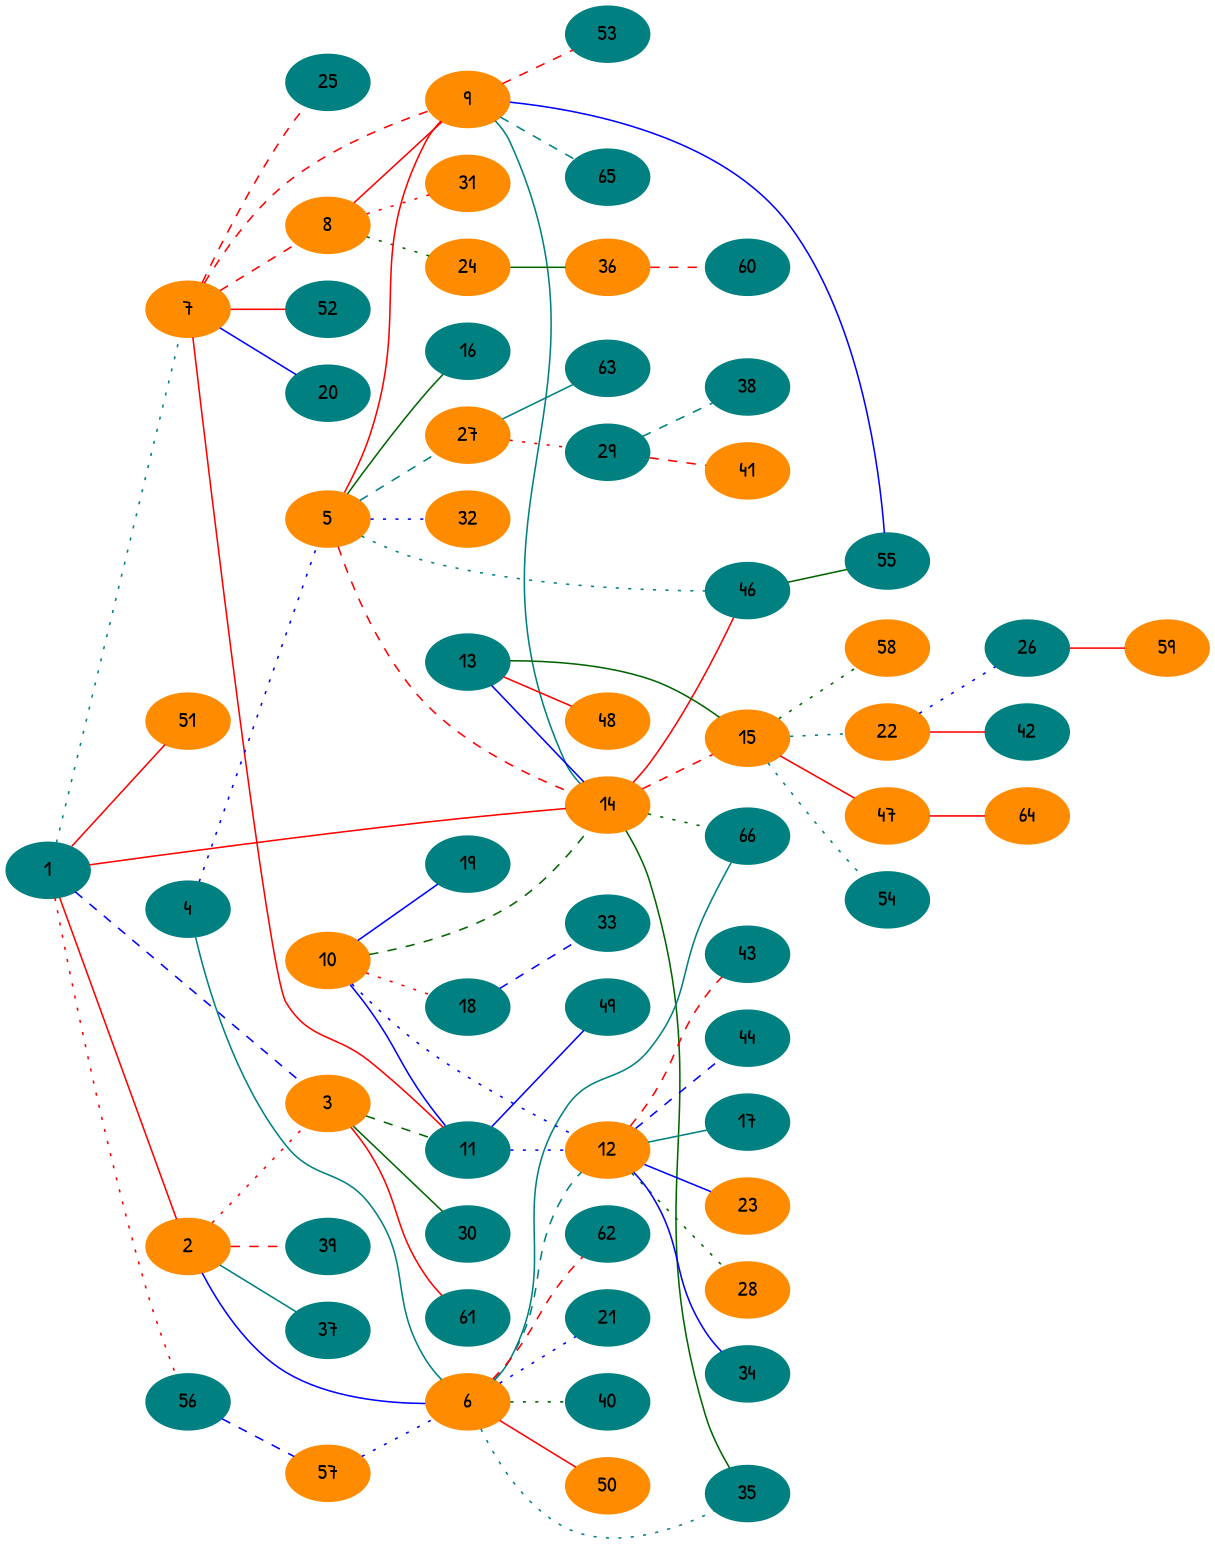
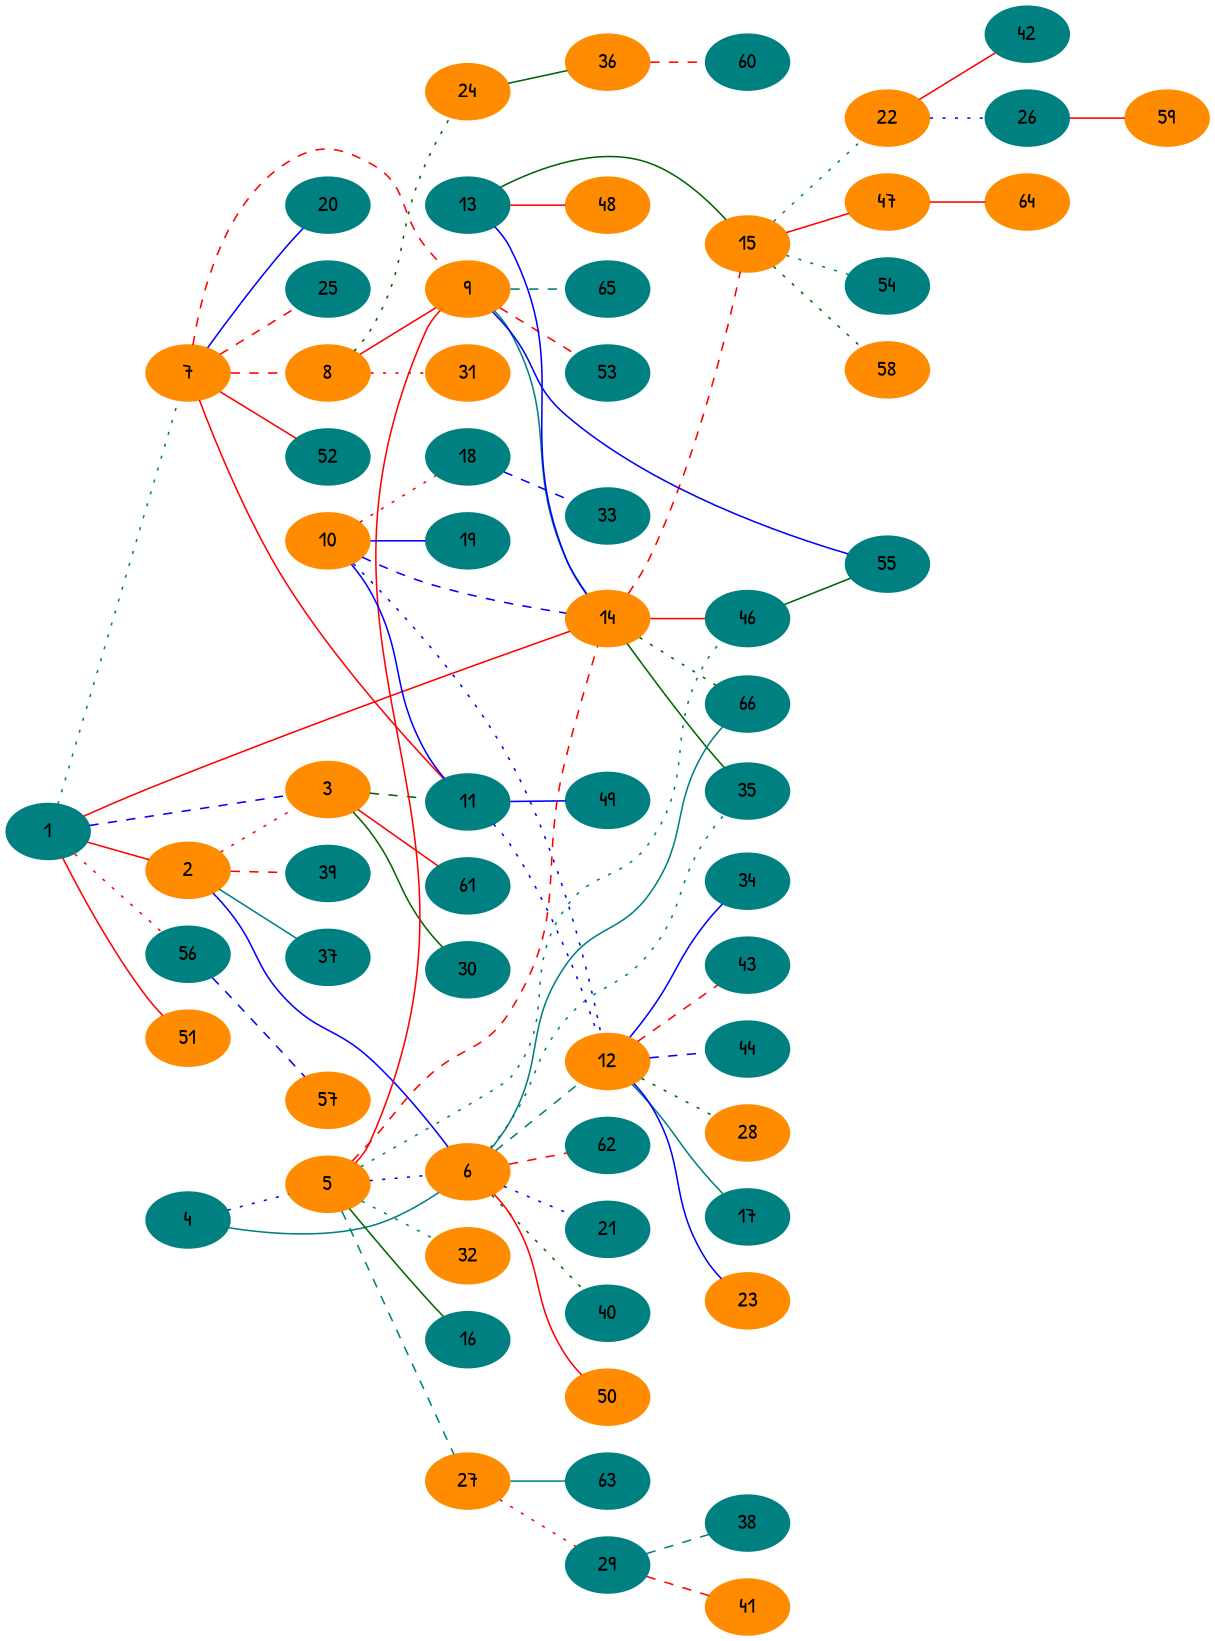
(398, 519) -> (405, 1224)
(492, 916) -> (462, 593)
(398, 1438) -> (398, 1178)
